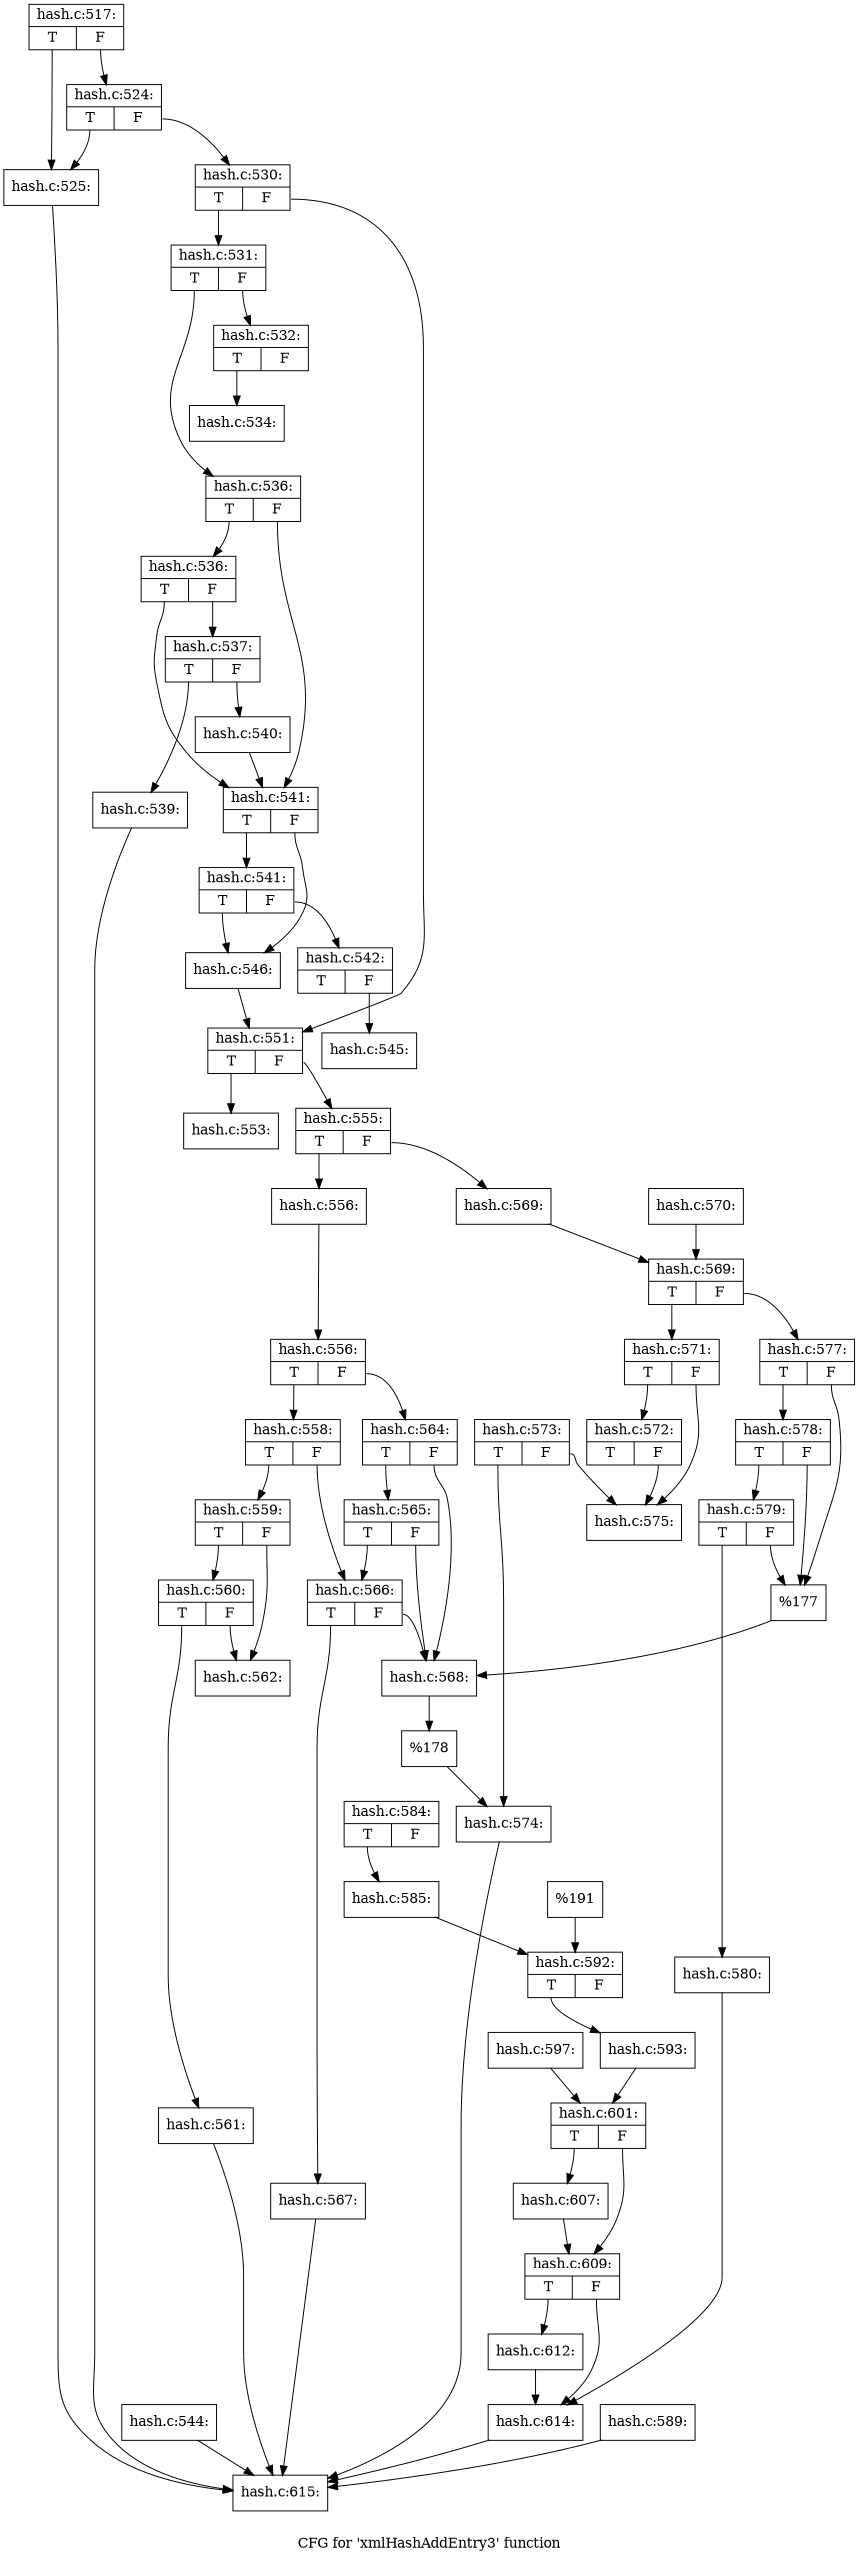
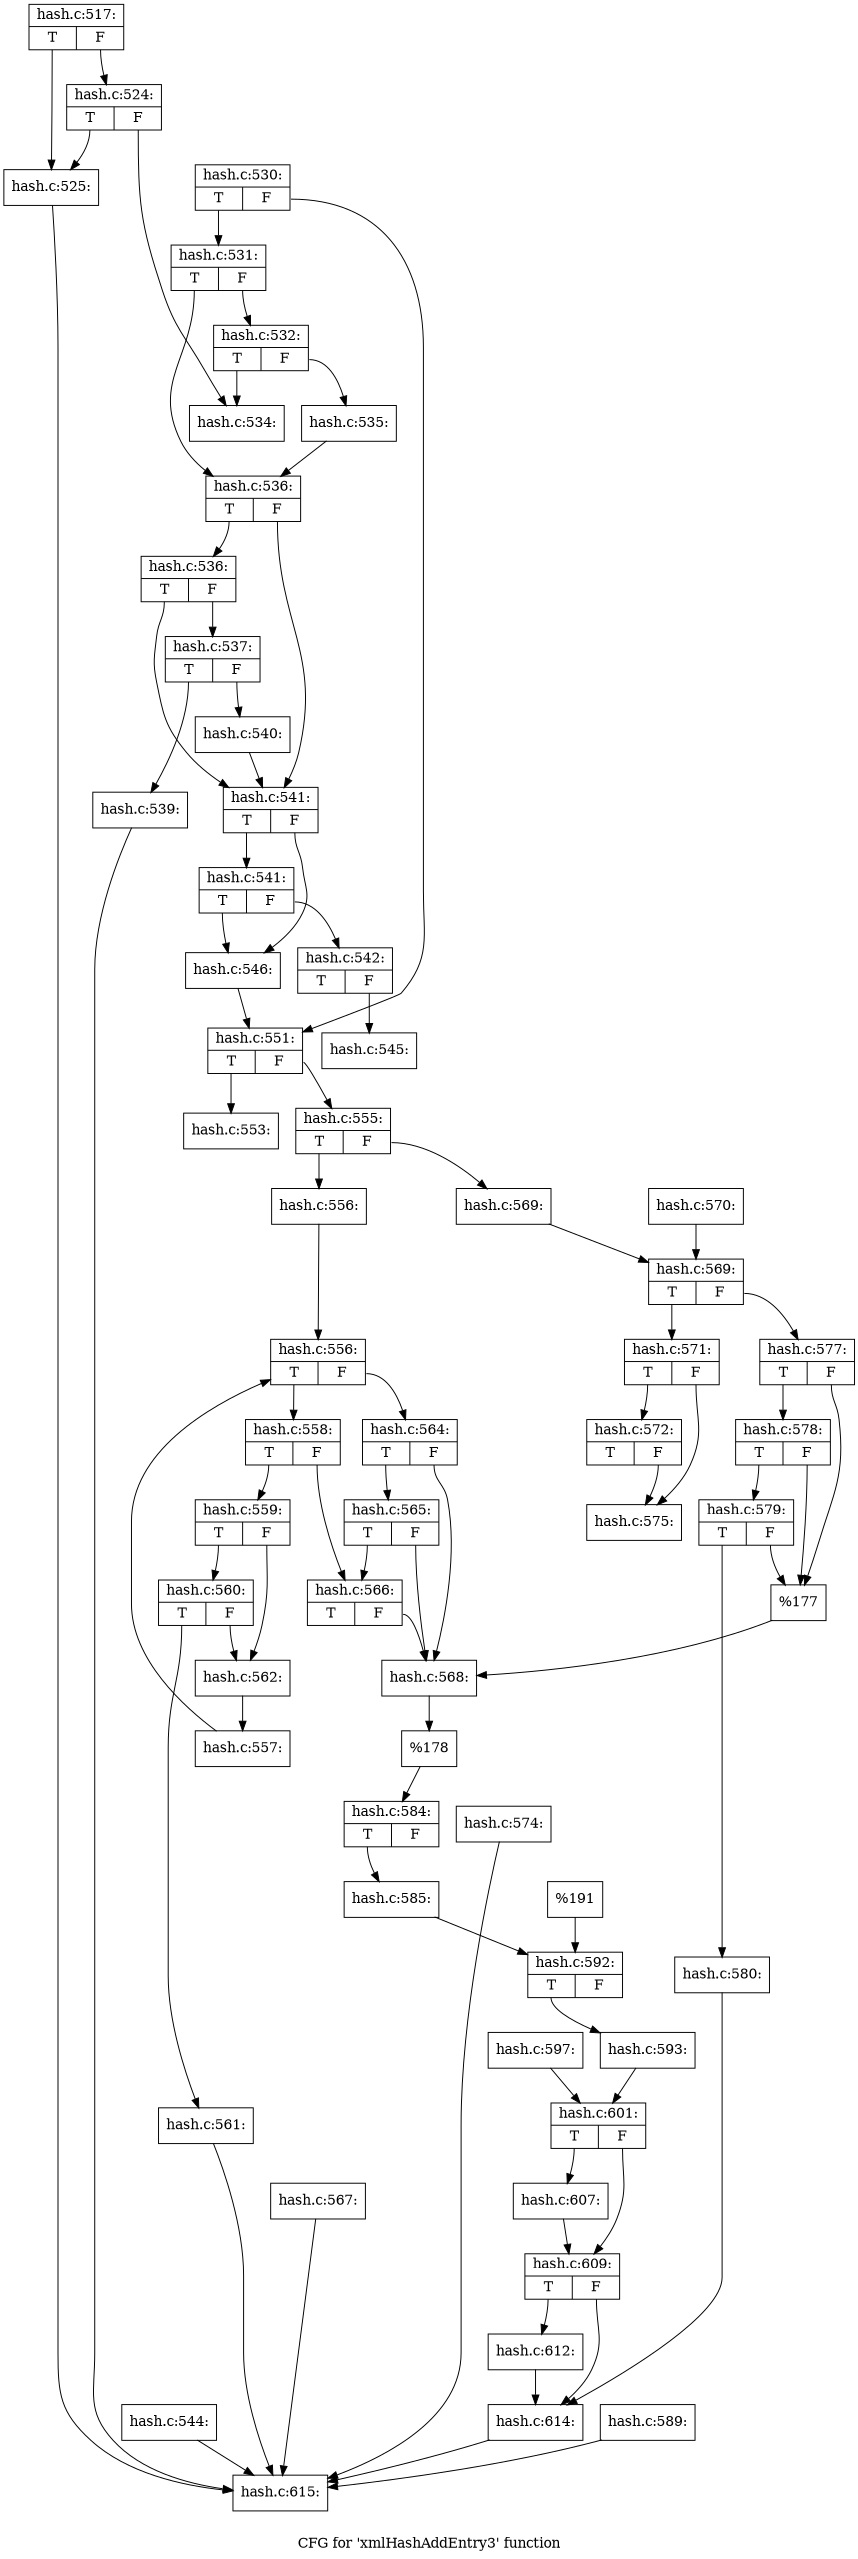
(197, 131) -> (156, 271)
none -> (349, 423)
(522, 1442) -> none
none -> (243, 1749)
(463, 1783) -> (414, 1780)
(317, 1899) -> none
